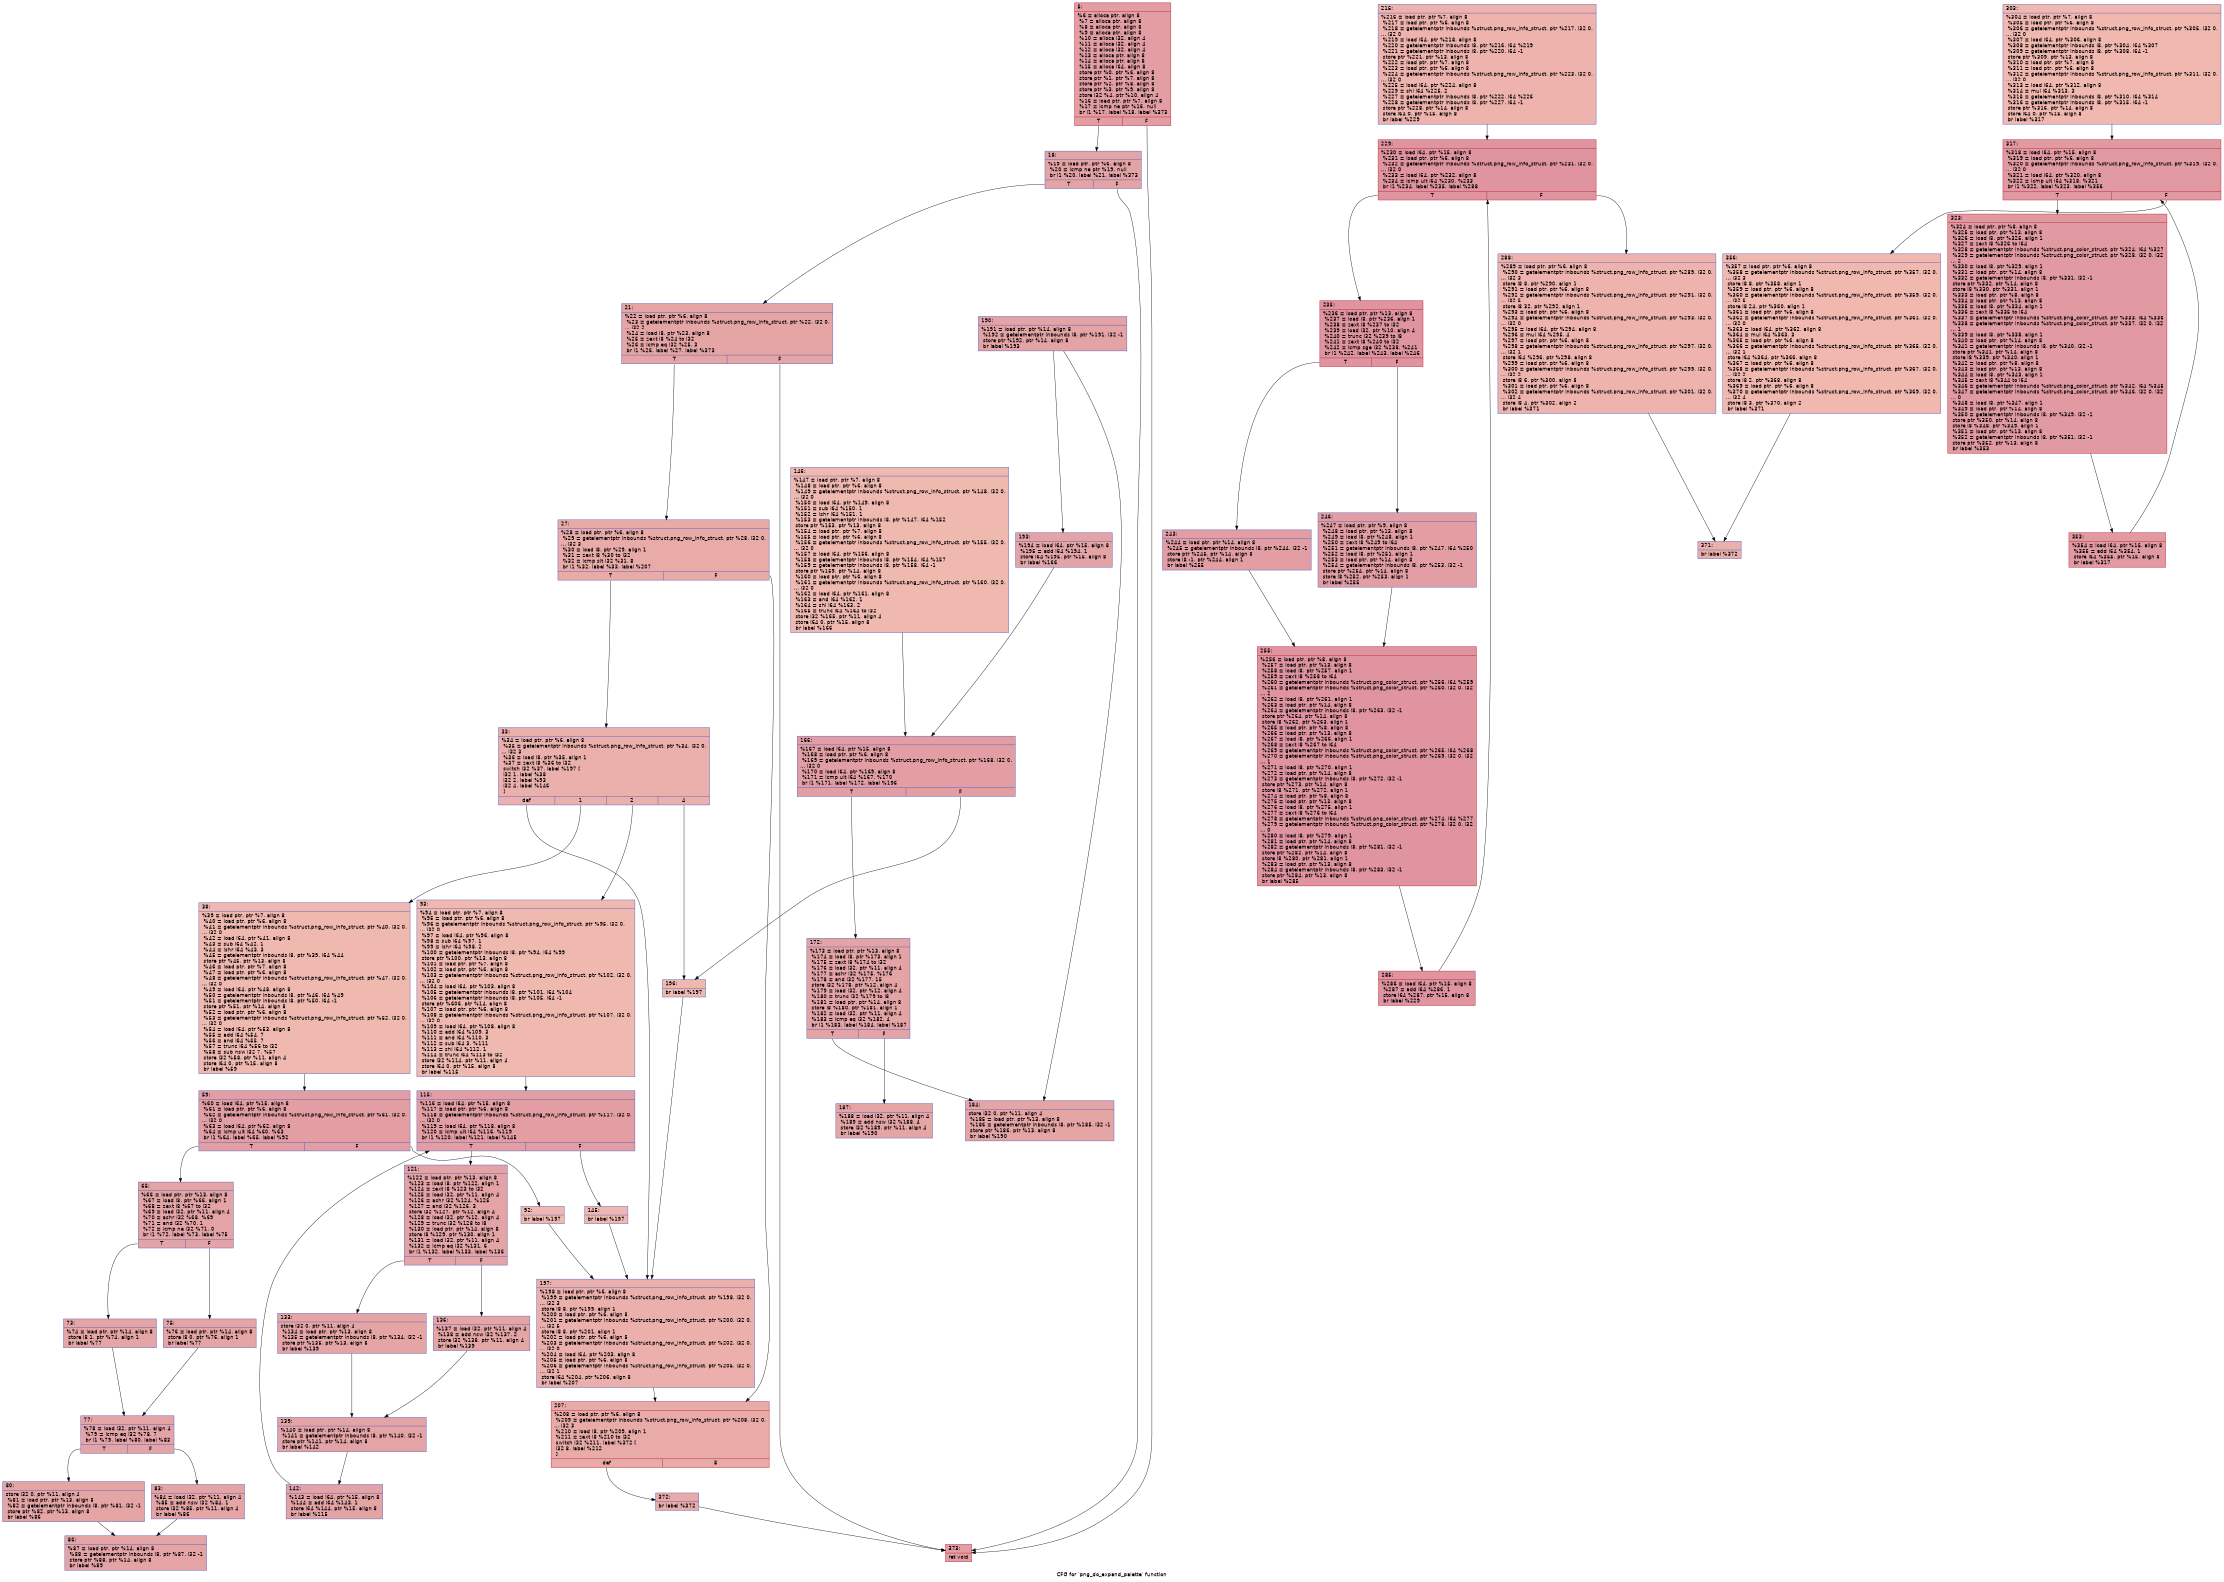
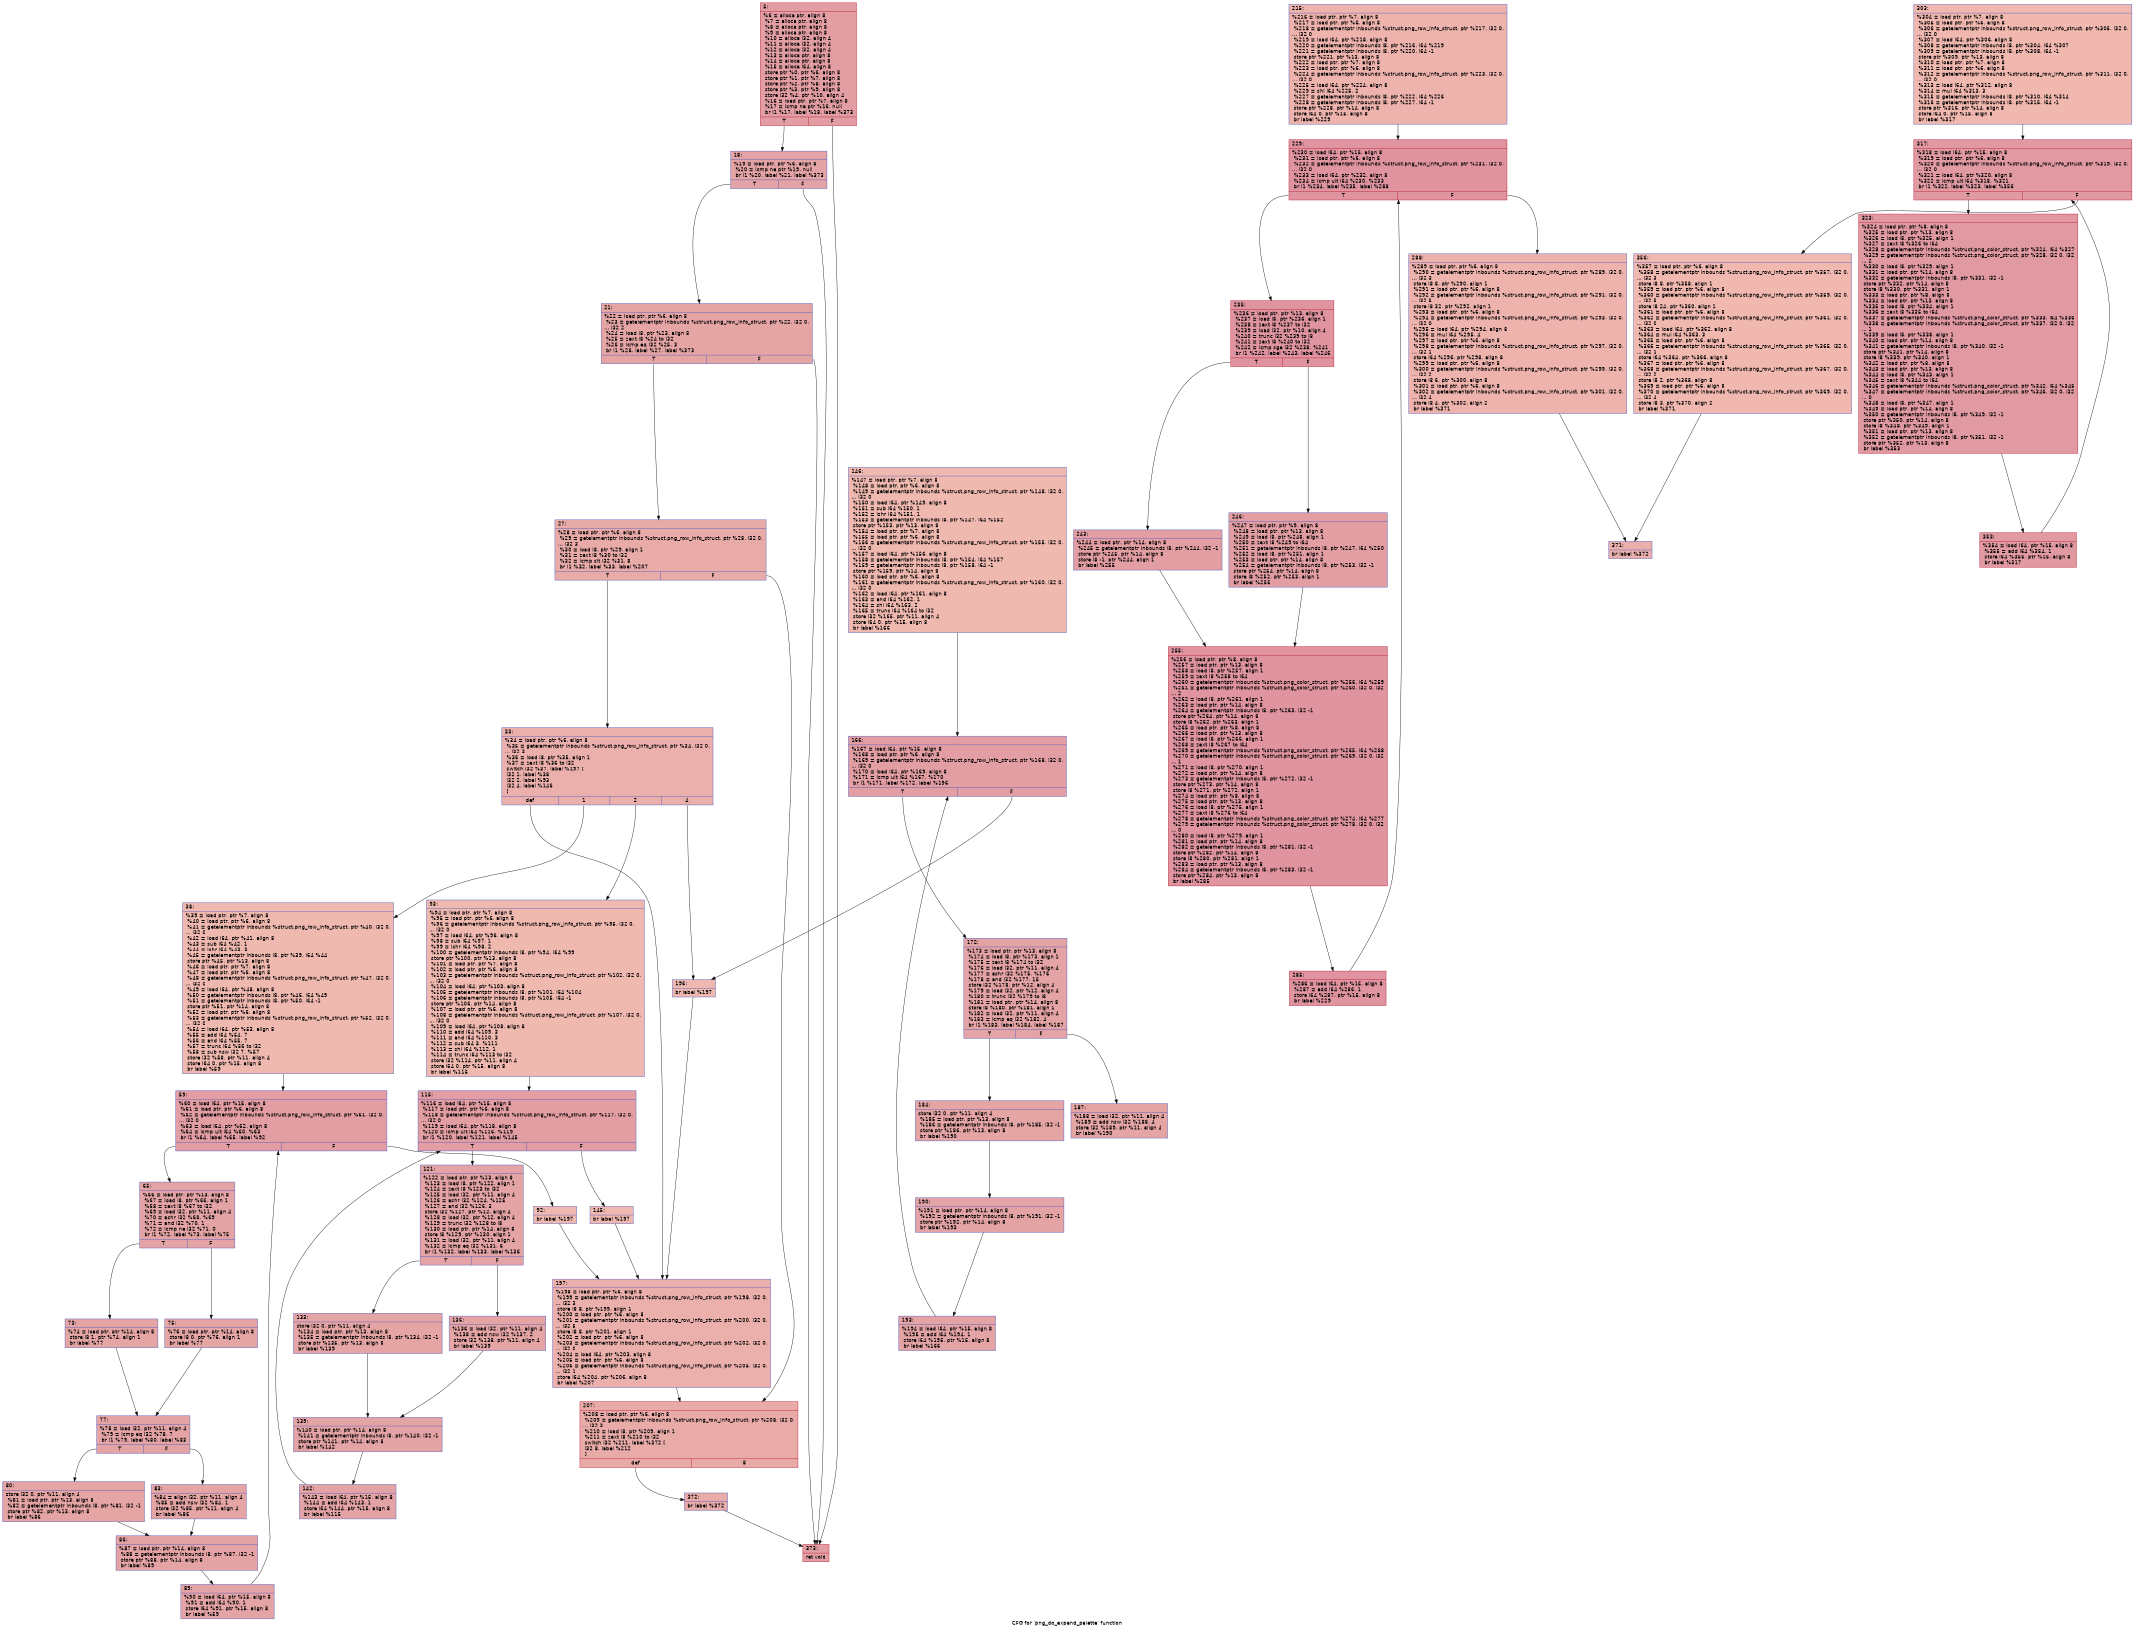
(1107, 720) -> (990, 1167)
(464, 1004) -> (473, 1004)
(482, 1329) -> (497, 1329)
(198, 1497) -> (199, 1497)
none -> (228, 1602)
